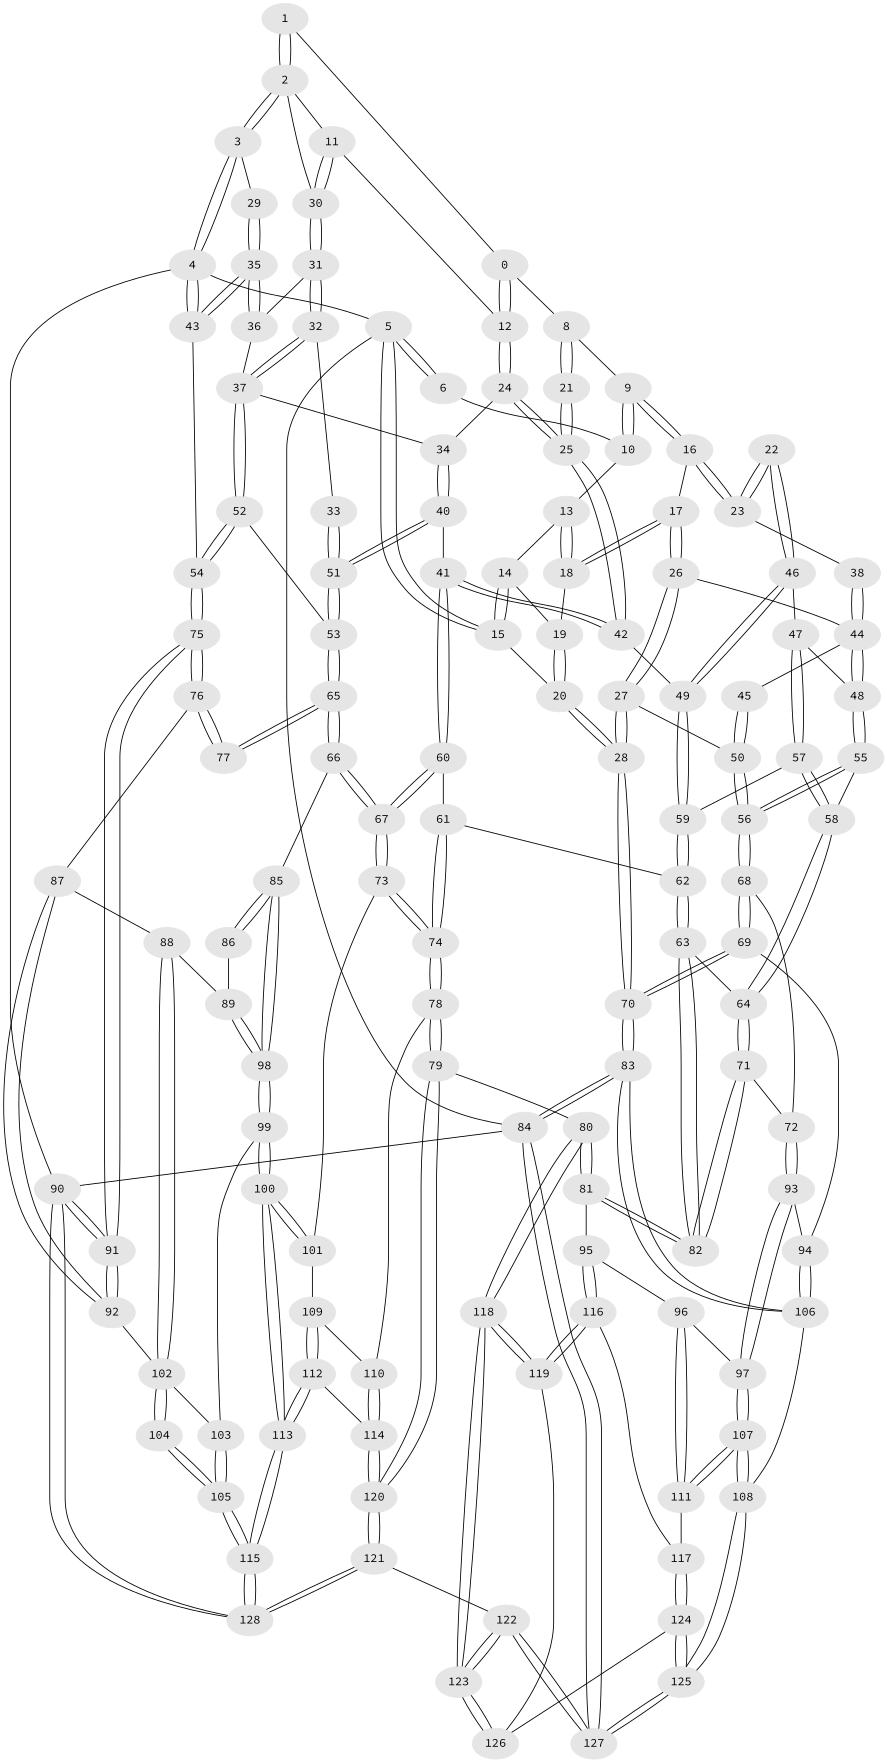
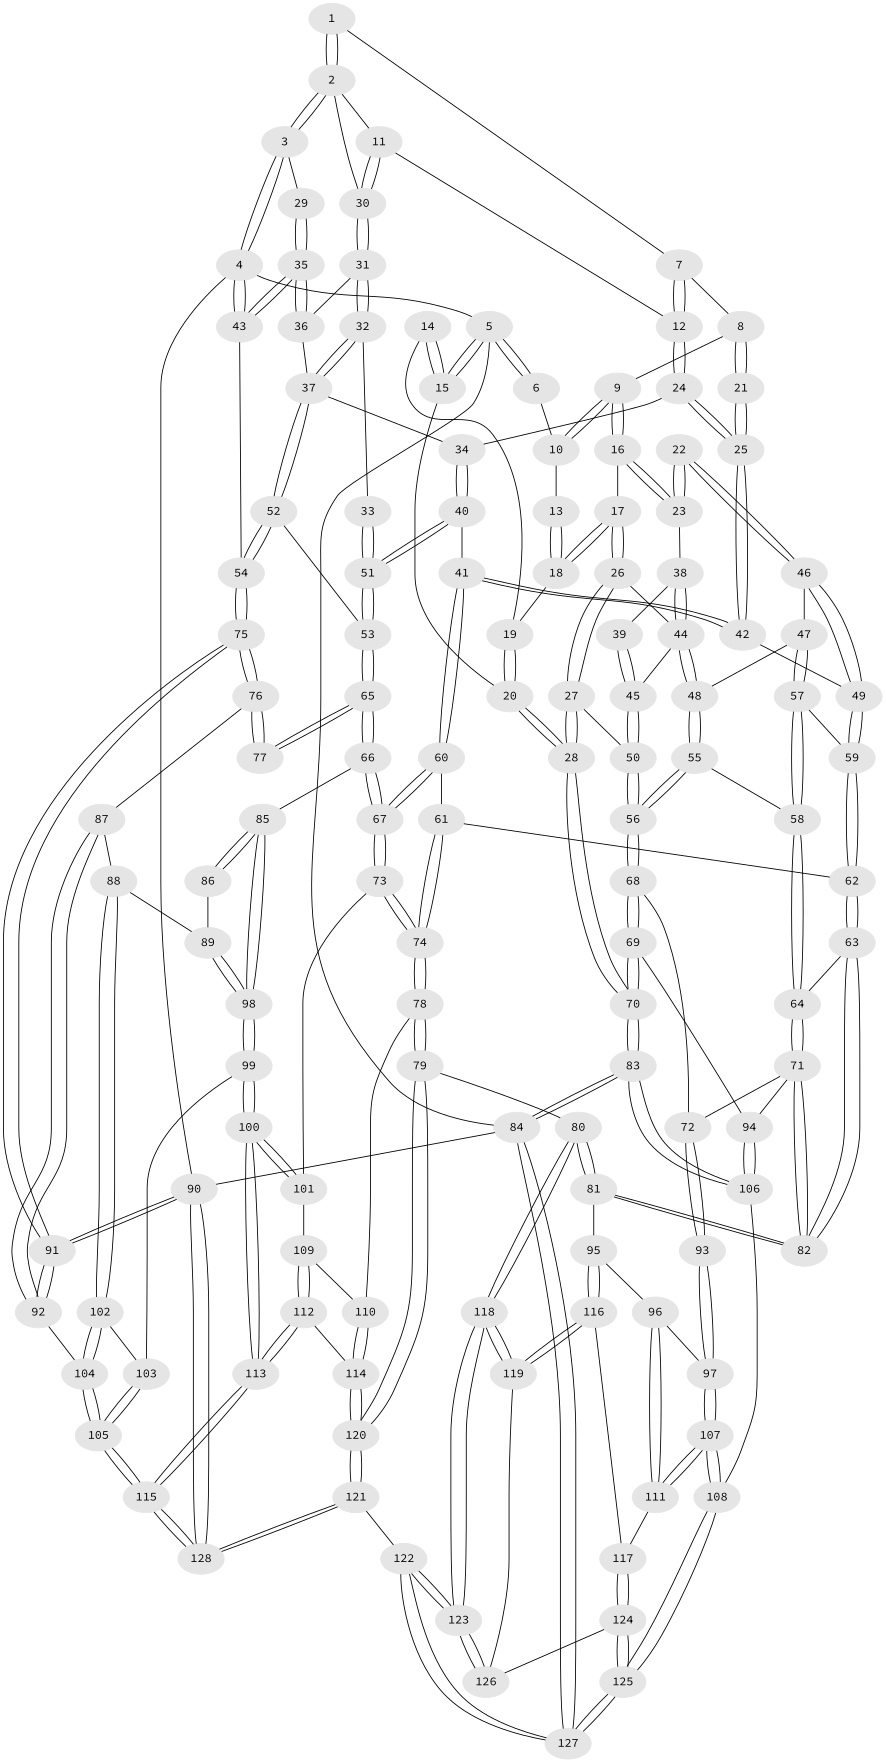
(505, 265) -> (679, 265)
(536, 542) -> none
none -> (619, 635)
(798, 1220) -> (773, 1097)
(137, 1343) -> (62, 1343)
